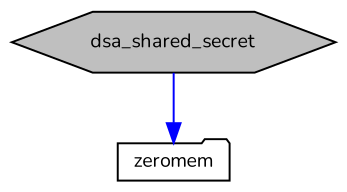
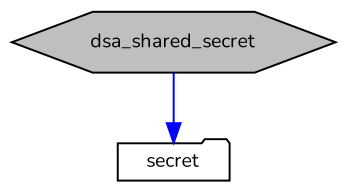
(174, 162) -> (174, 162)
